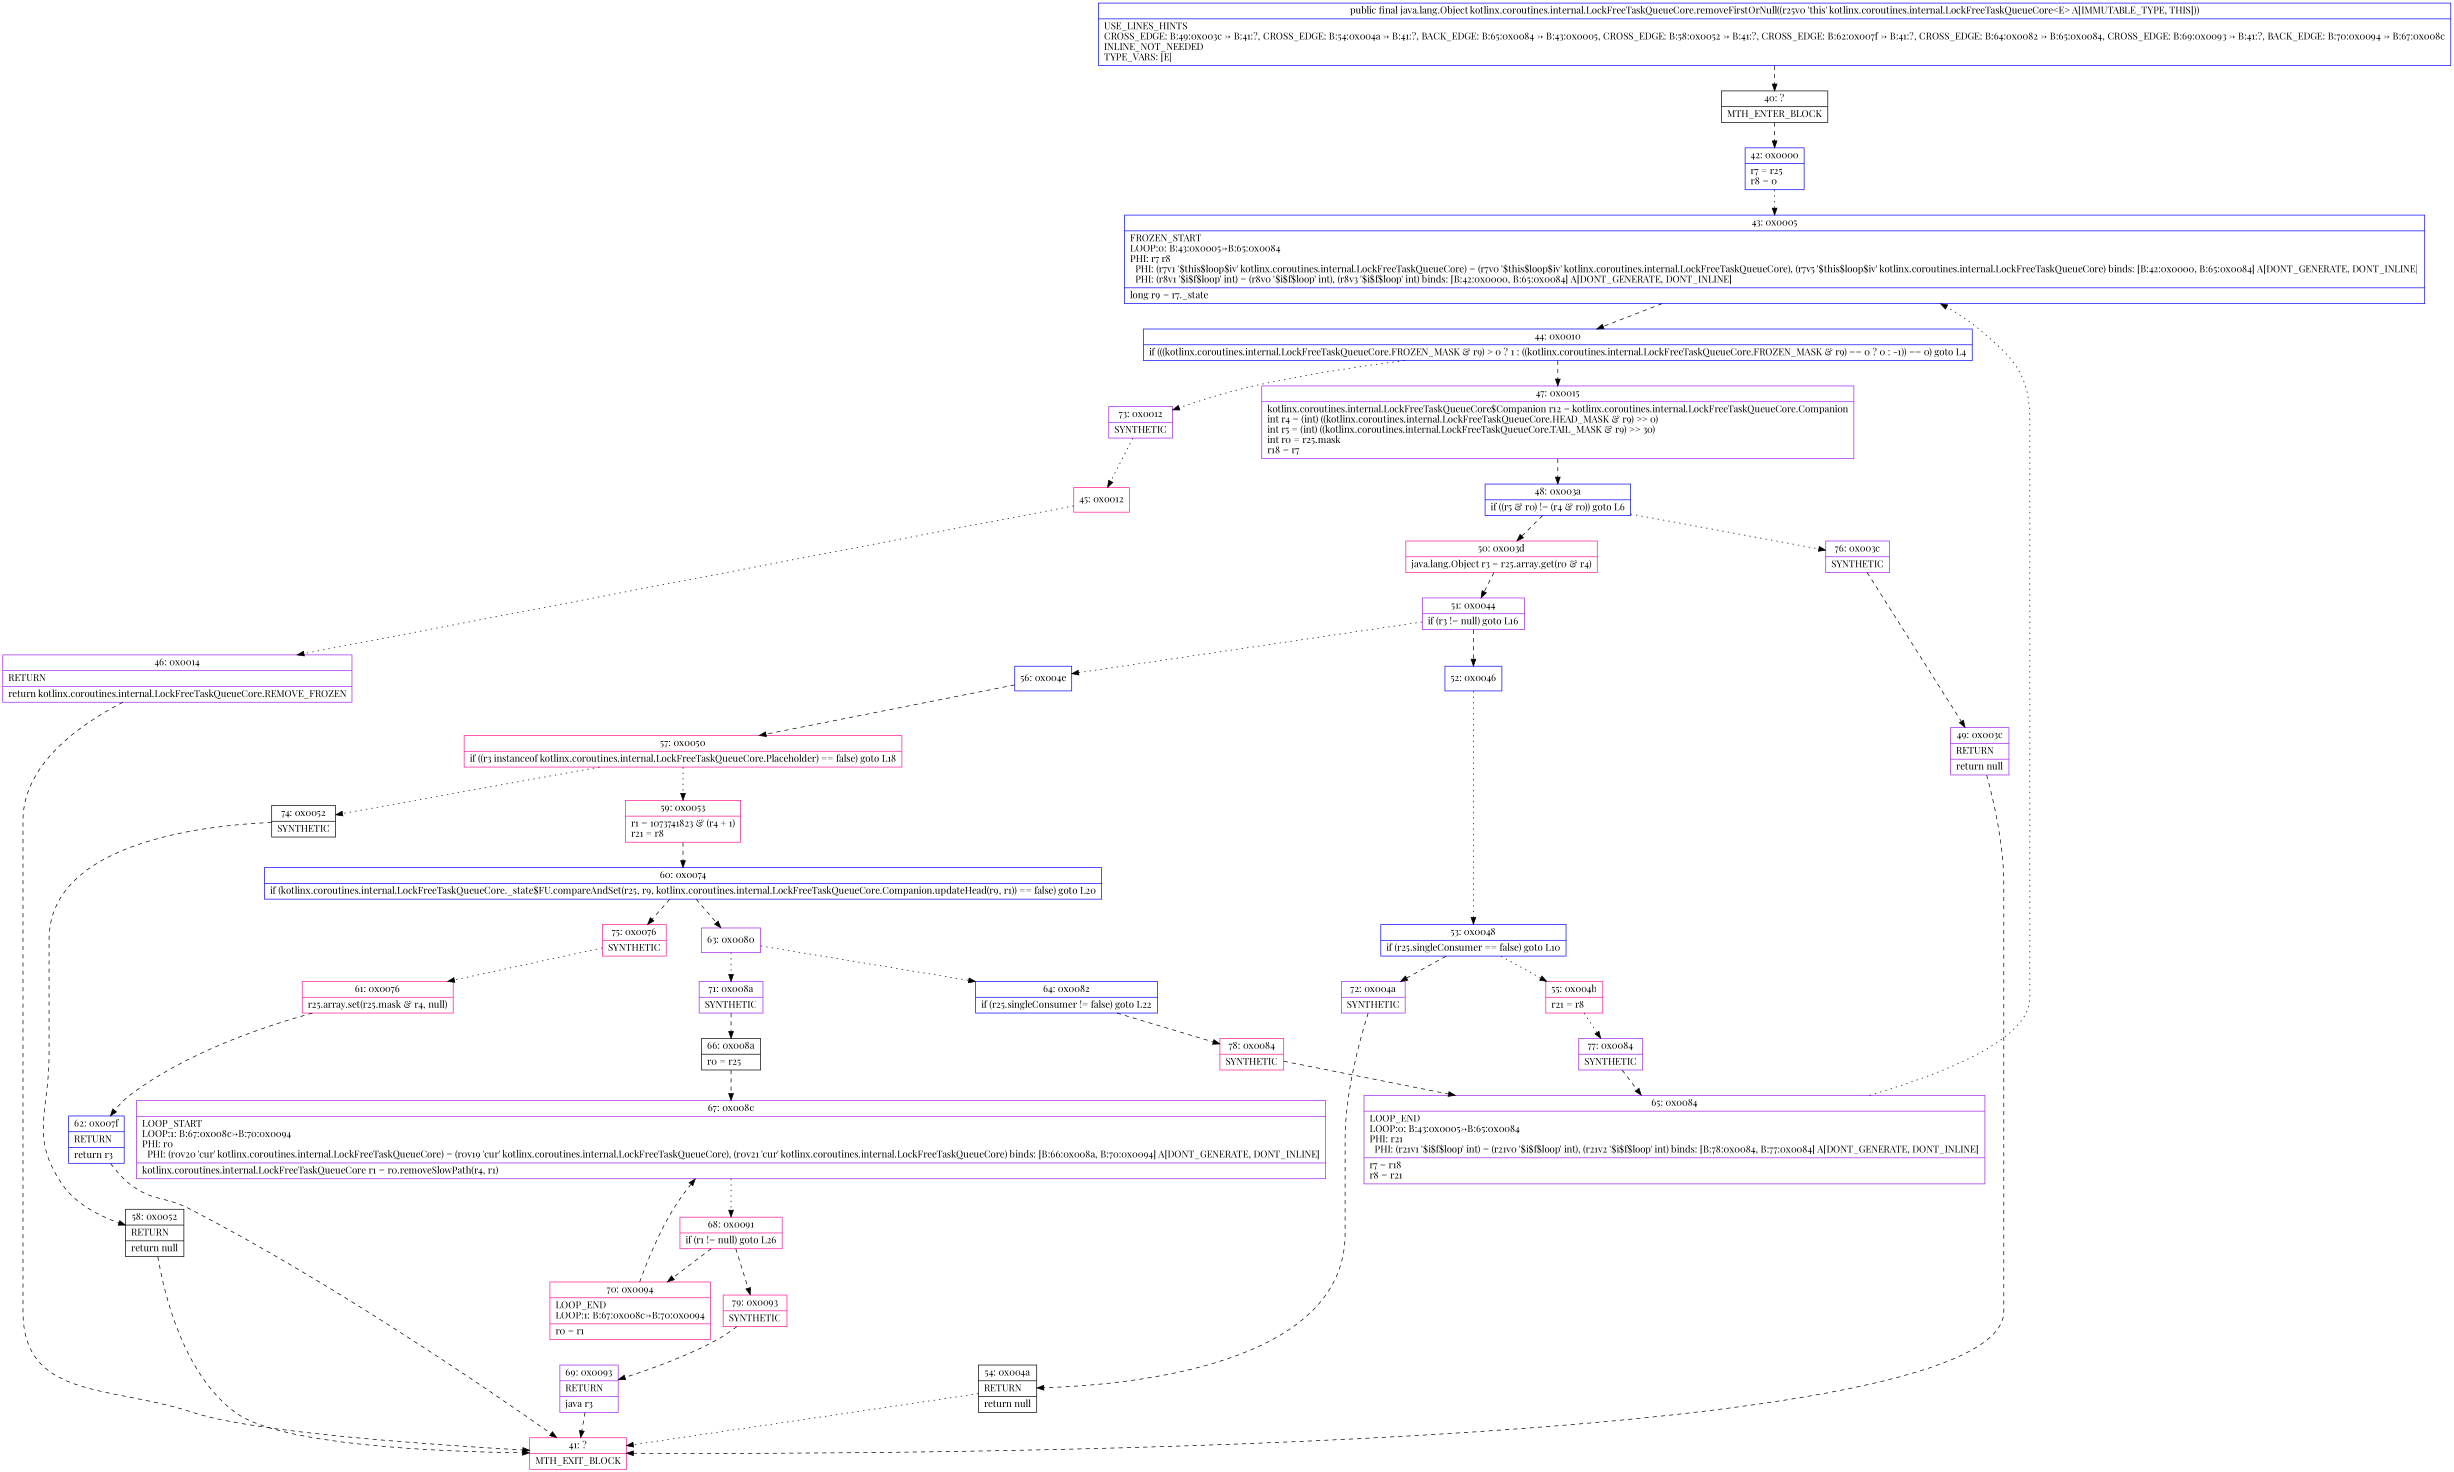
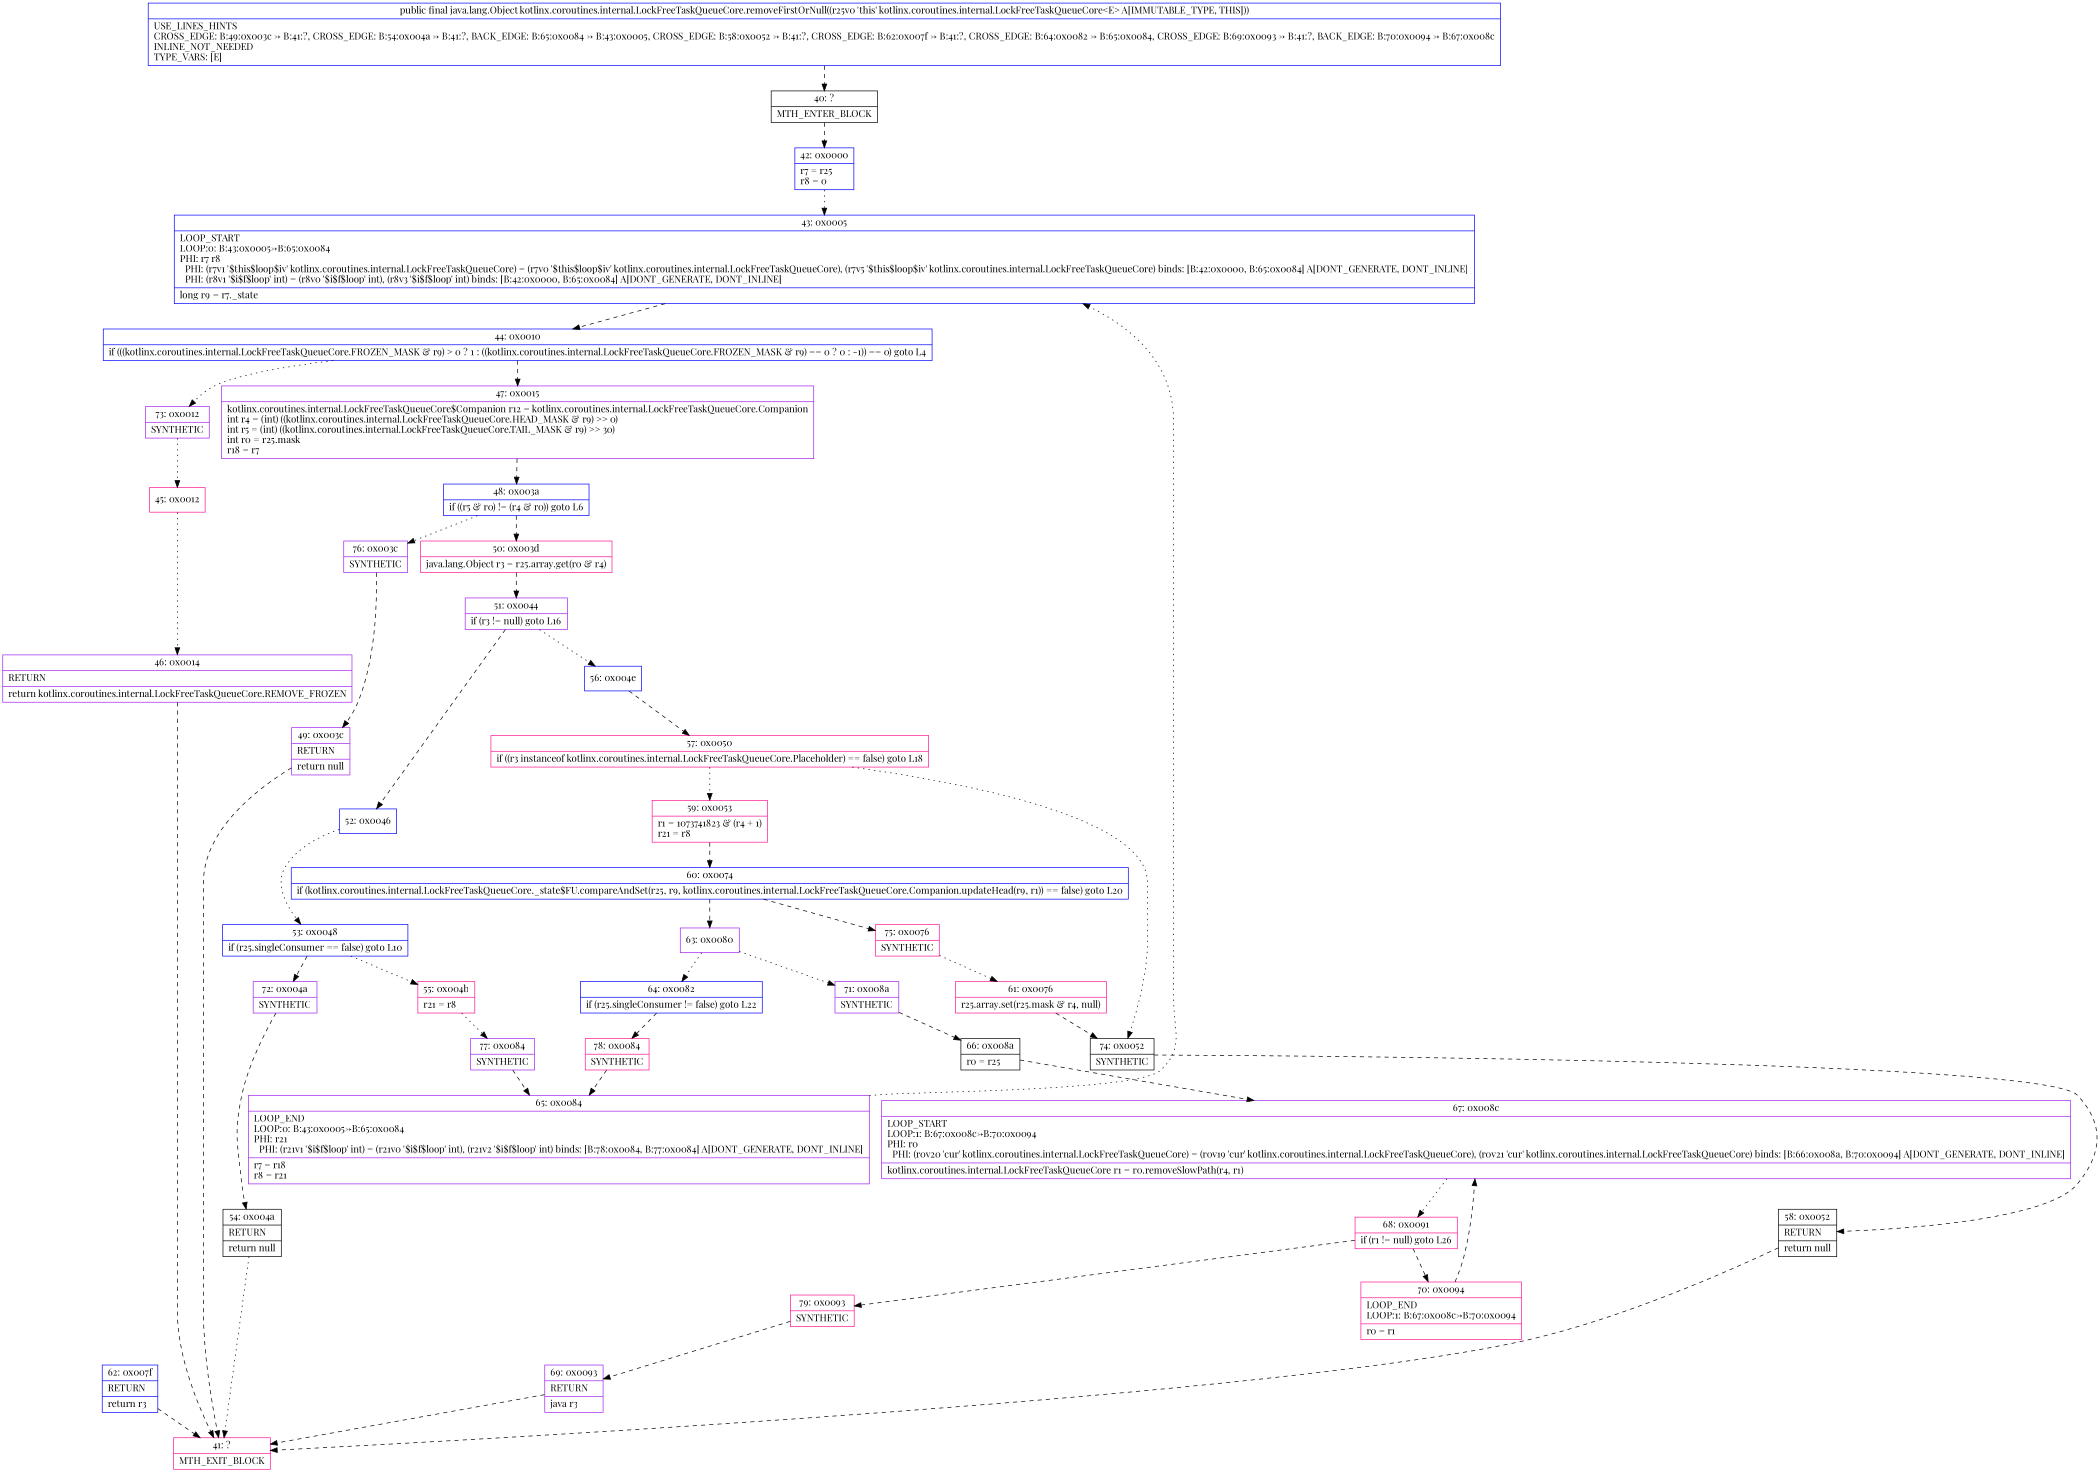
(1166, 238) -> (210, 238)
(208, 1050) -> (1074, 1024)
